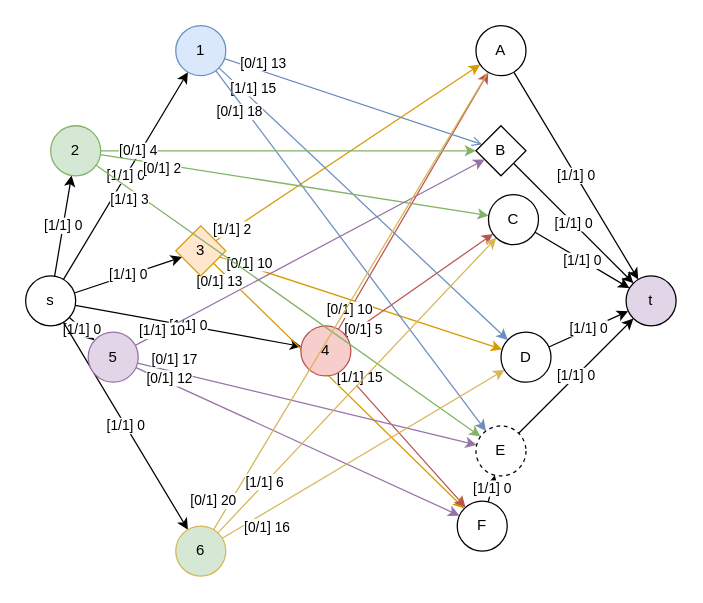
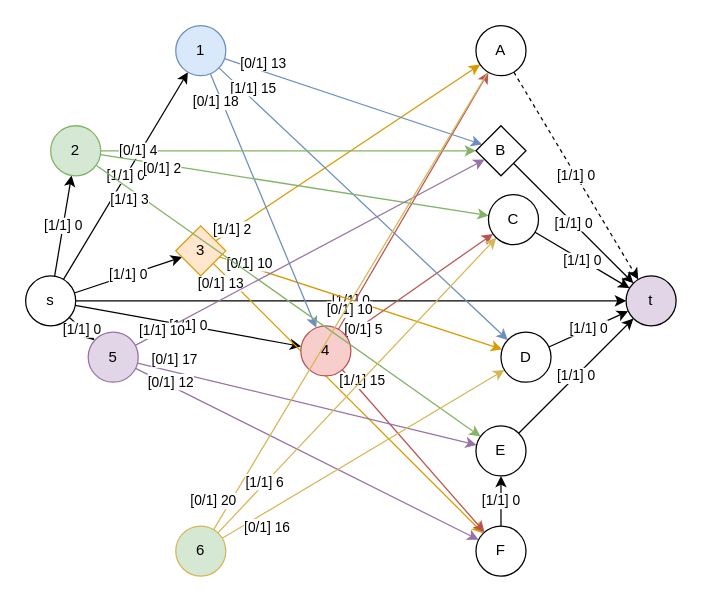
(543, 121) -> (543, 121)
(474, 142) -> (472, 141)
(426, 351) -> (260, 193)
(139, 448) -> (509, 301)
(501, 451) -> (501, 451)
(482, 526) -> (501, 551)
